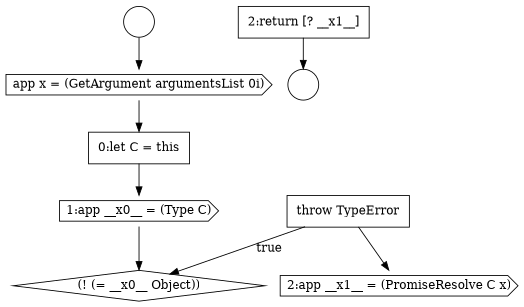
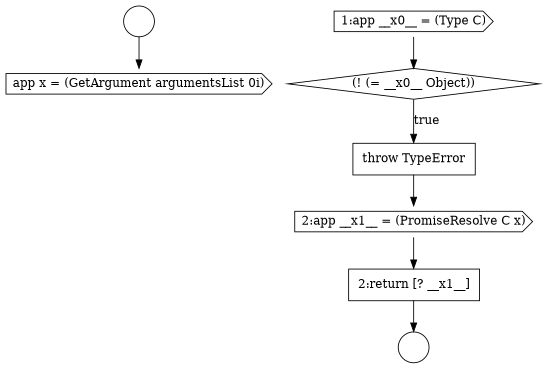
(139, 148) -> none
(242, 249) -> (414, 117)
none -> (414, 249)
